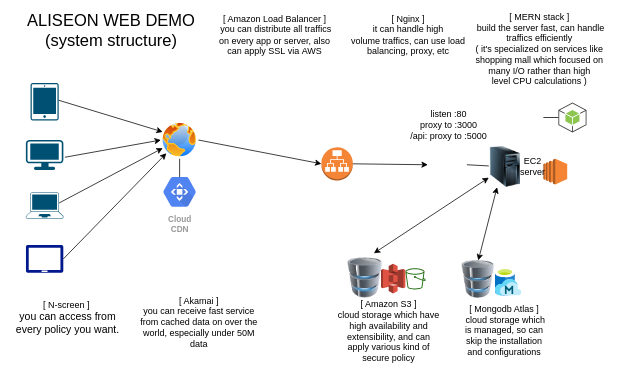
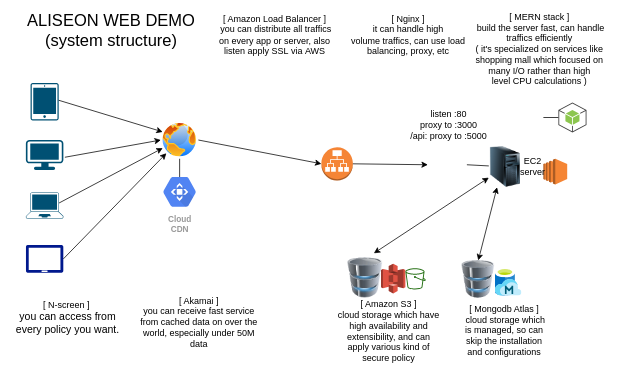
(275, 35) -> (275, 35)
